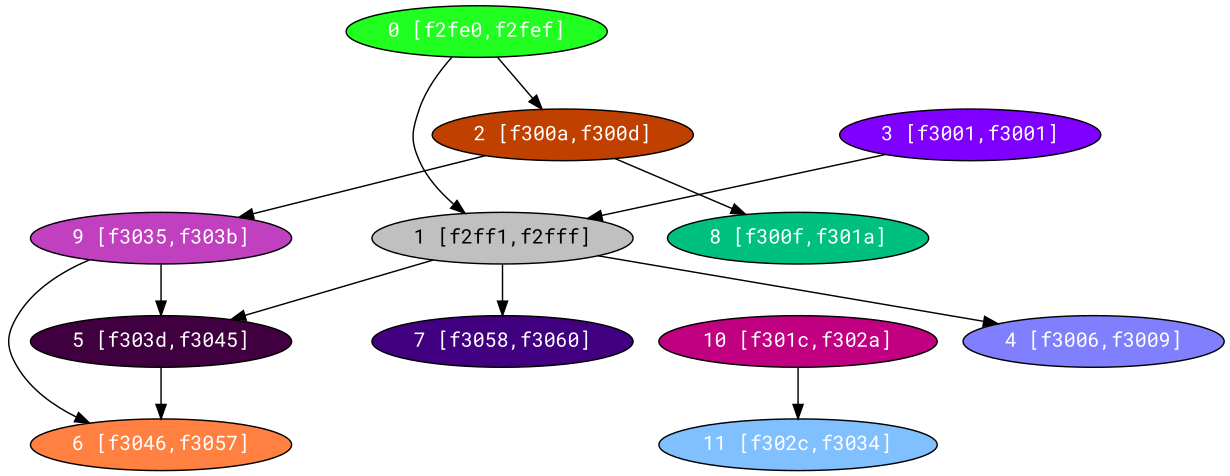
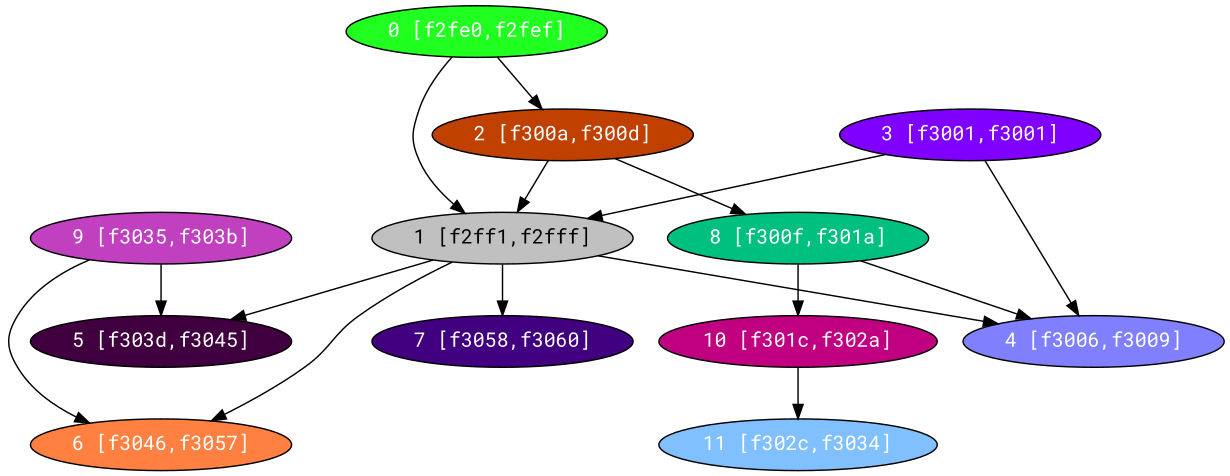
(369, 185) -> (537, 180)
none -> (1028, 232)
none -> (798, 281)
none -> (939, 287)
(161, 386) -> (337, 336)
